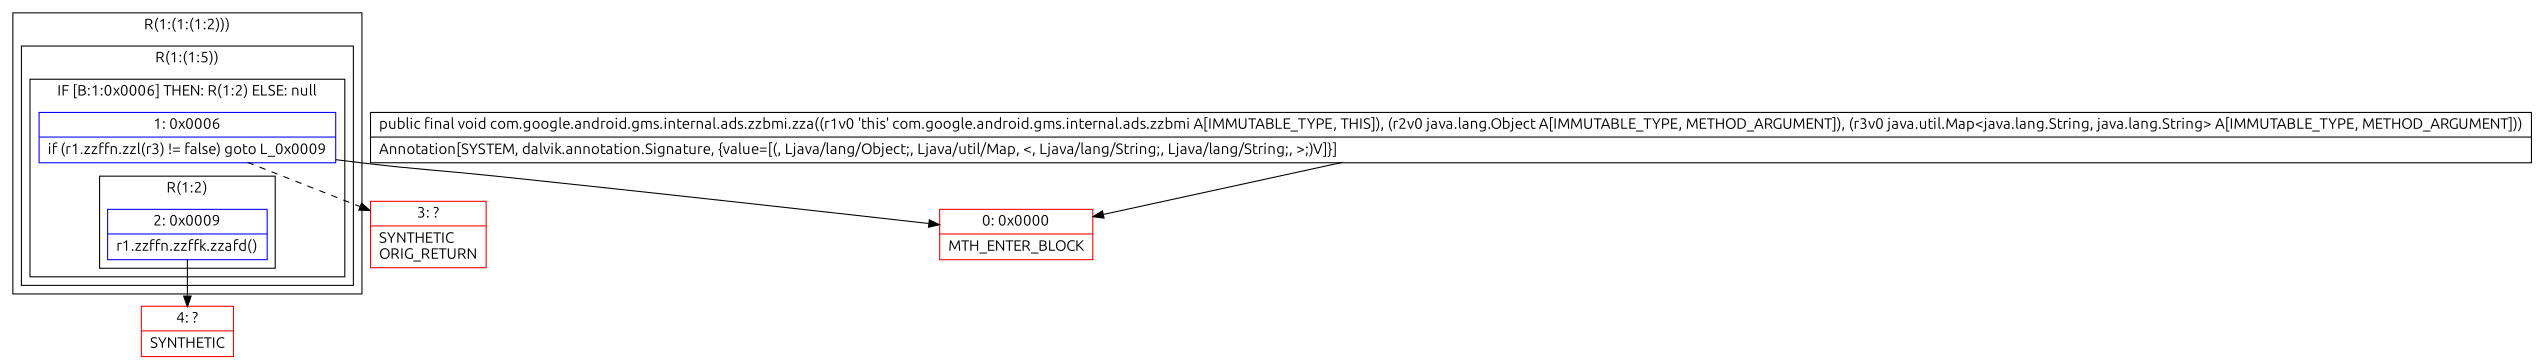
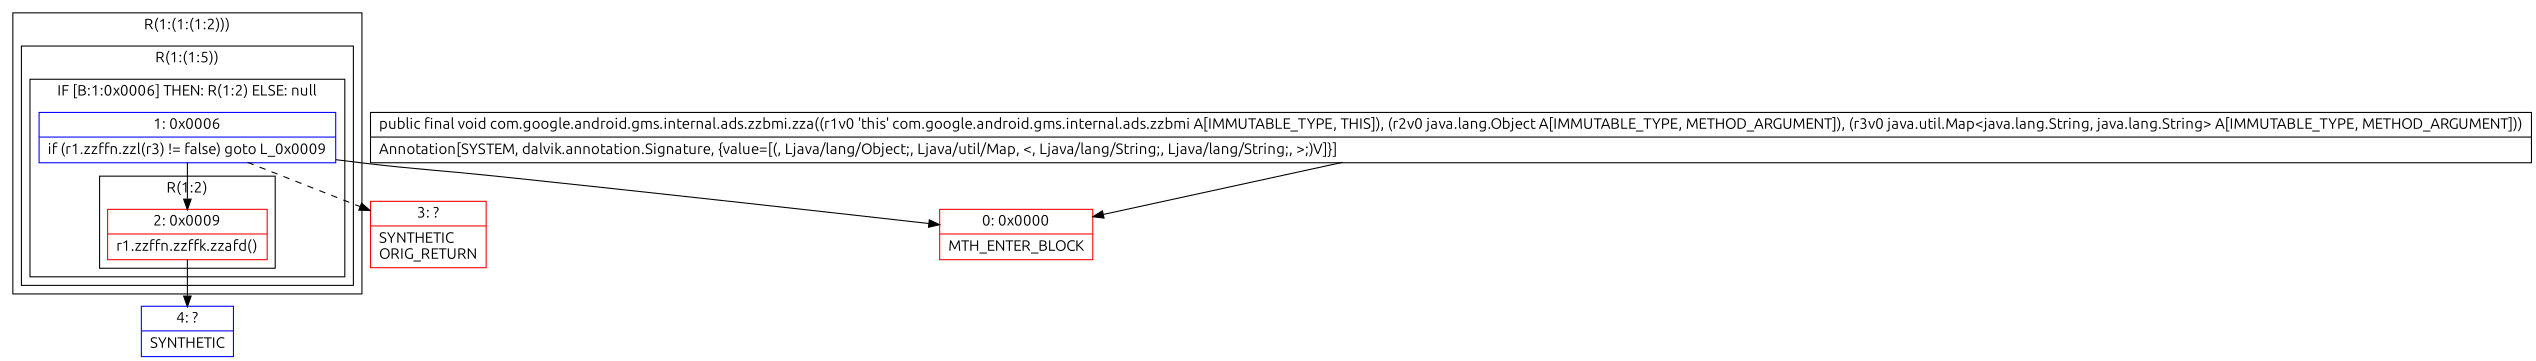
none -> (187, 183)
(187, 235) -> (187, 235)
(187, 331) -> (187, 331)
